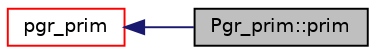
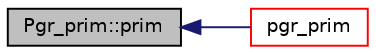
(169, 27) -> (226, 27)
